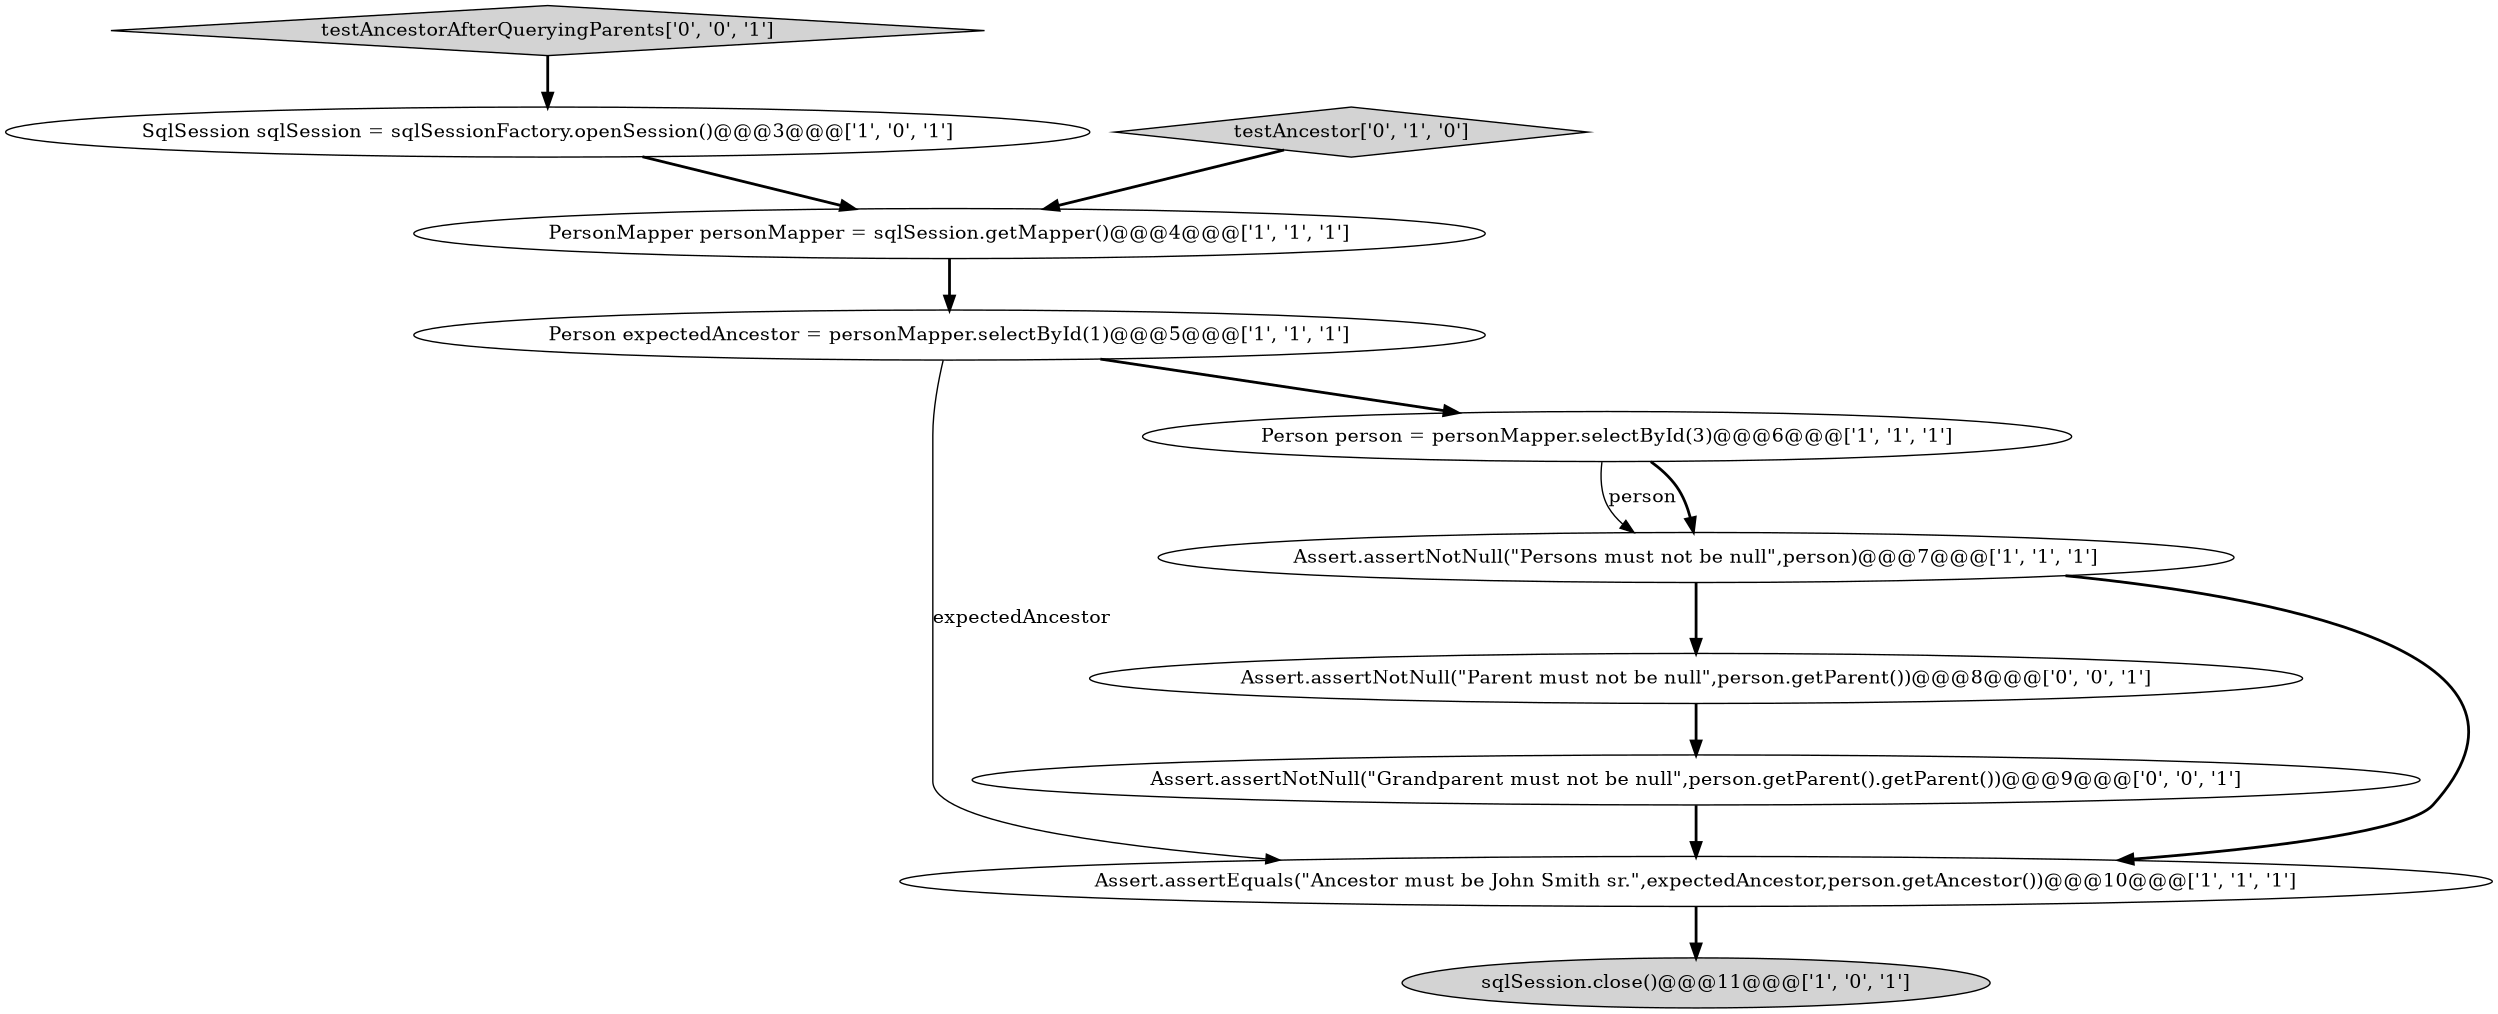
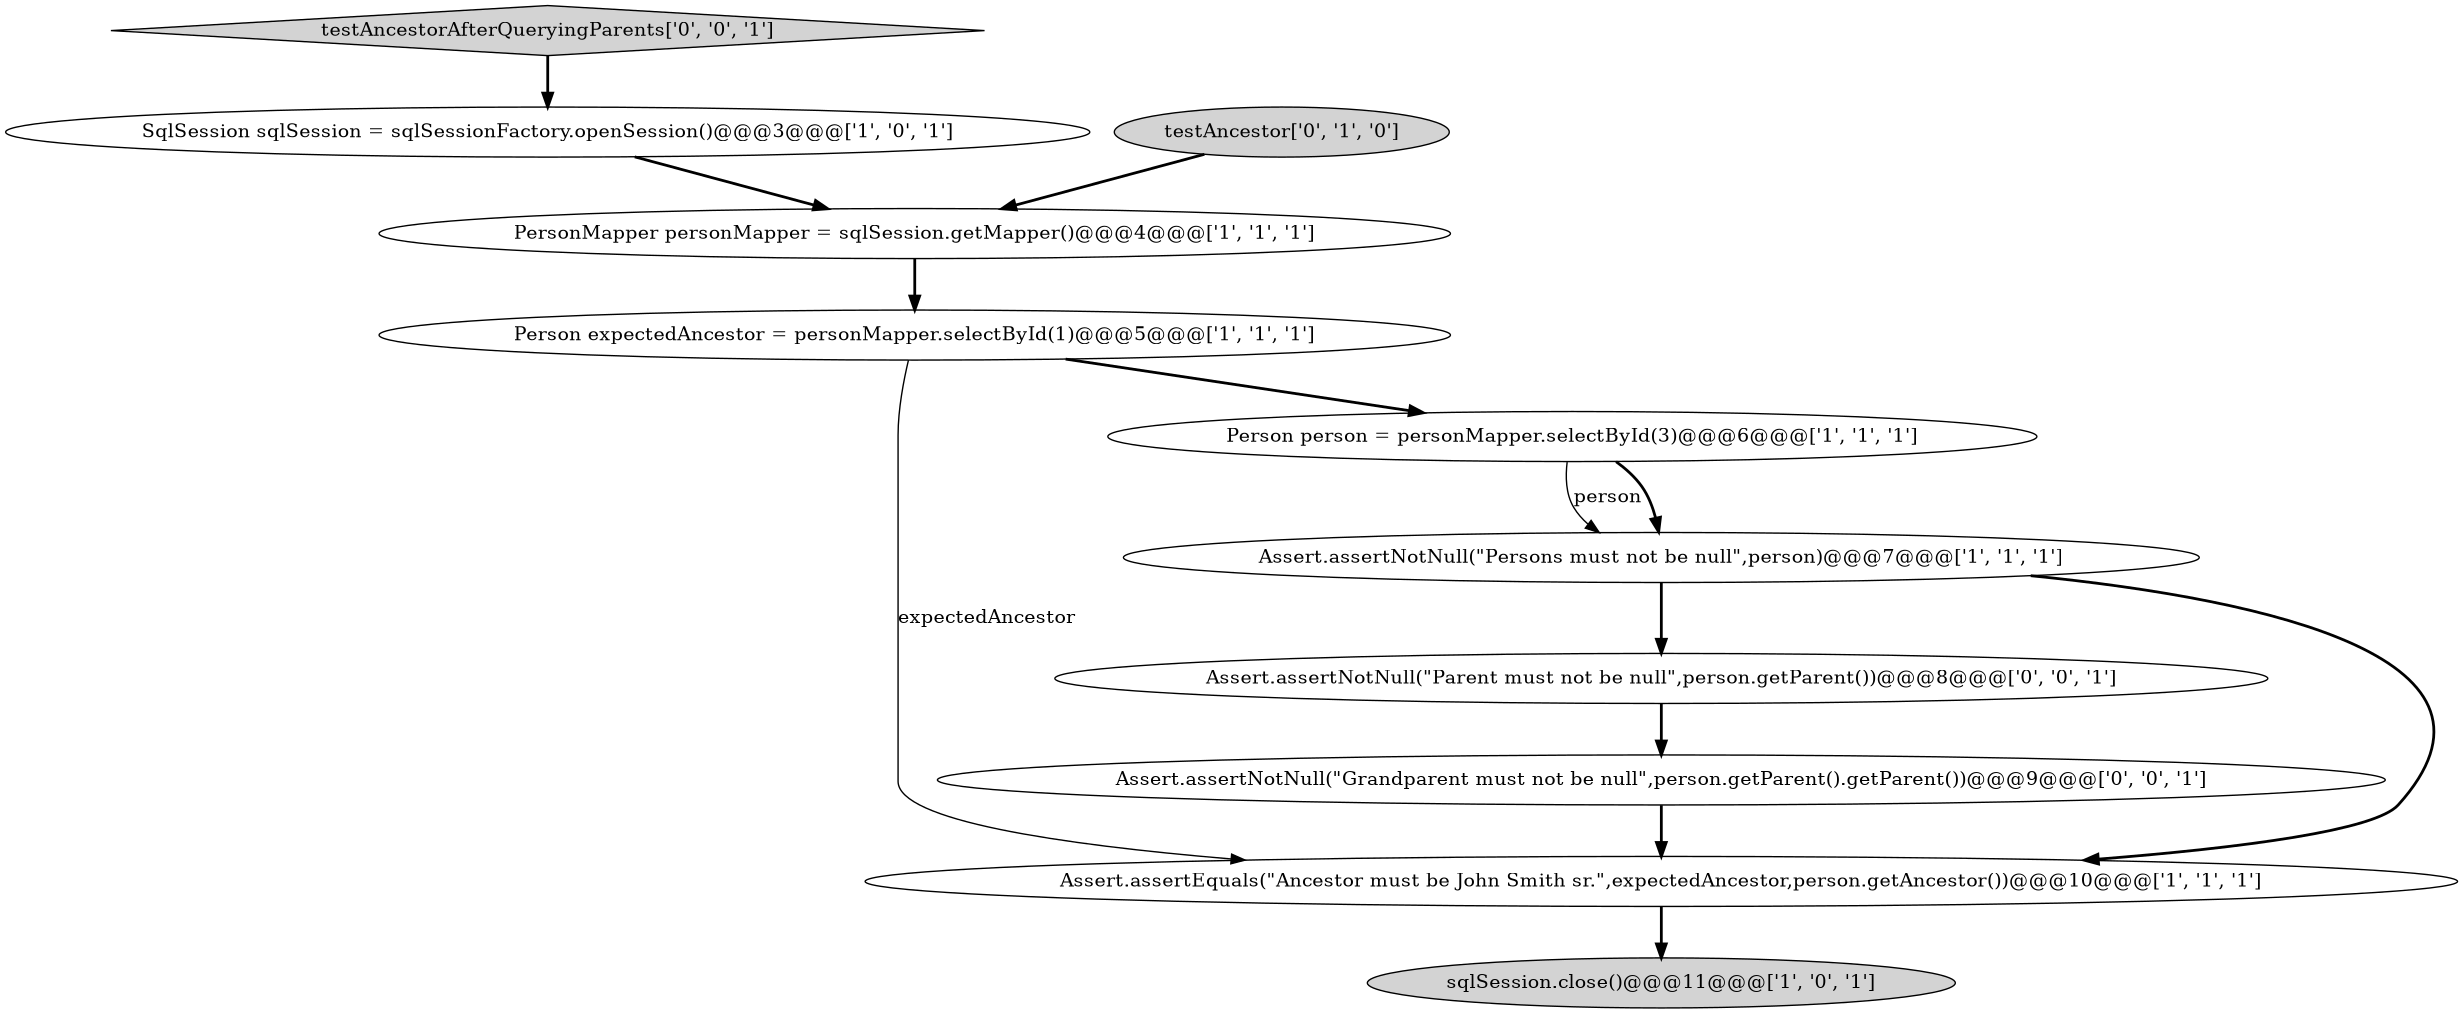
(1351, 132) -> (1282, 132)
